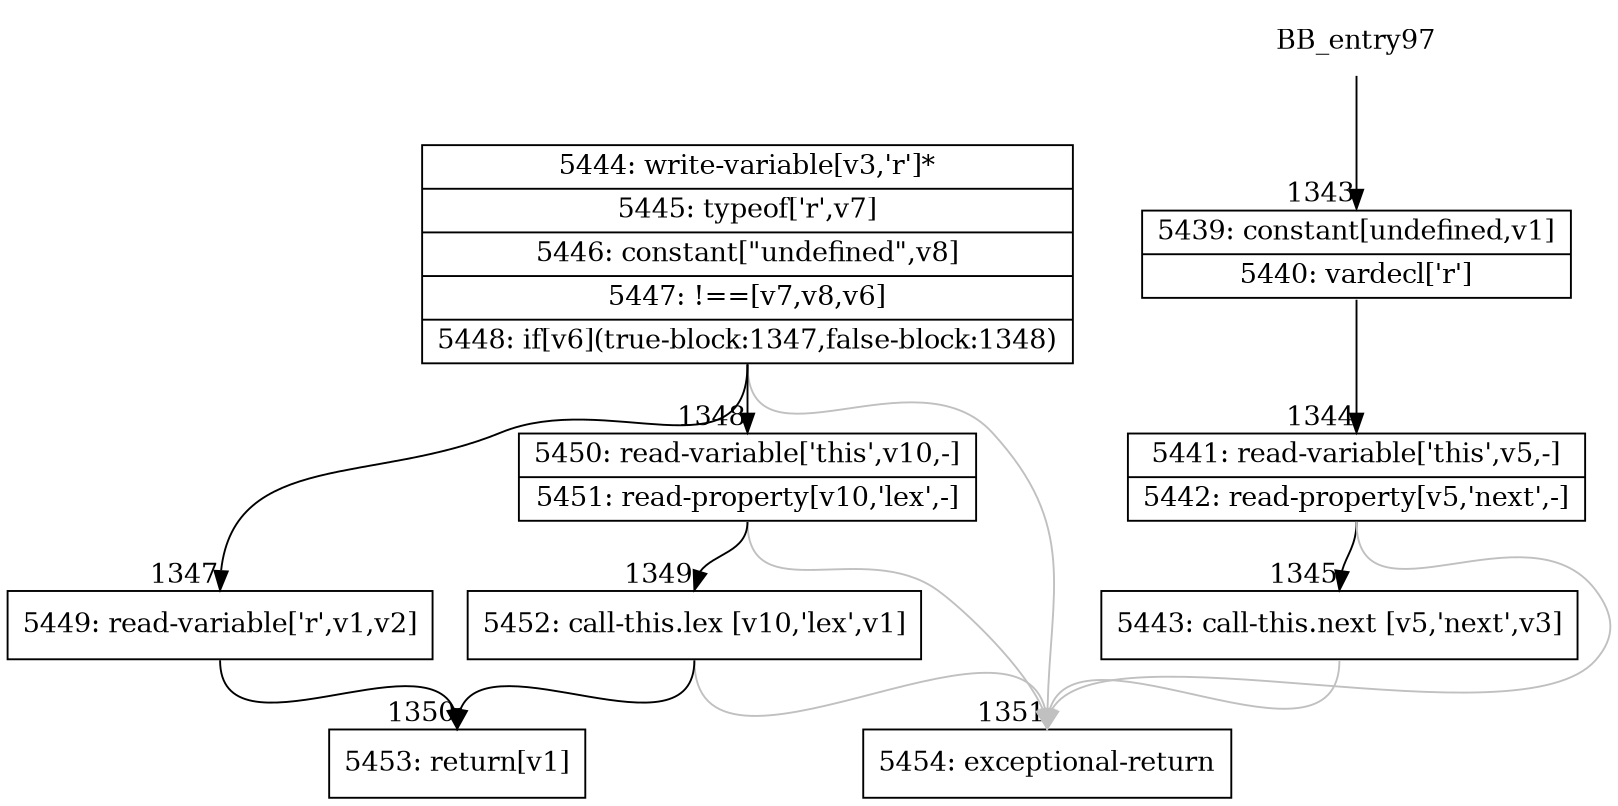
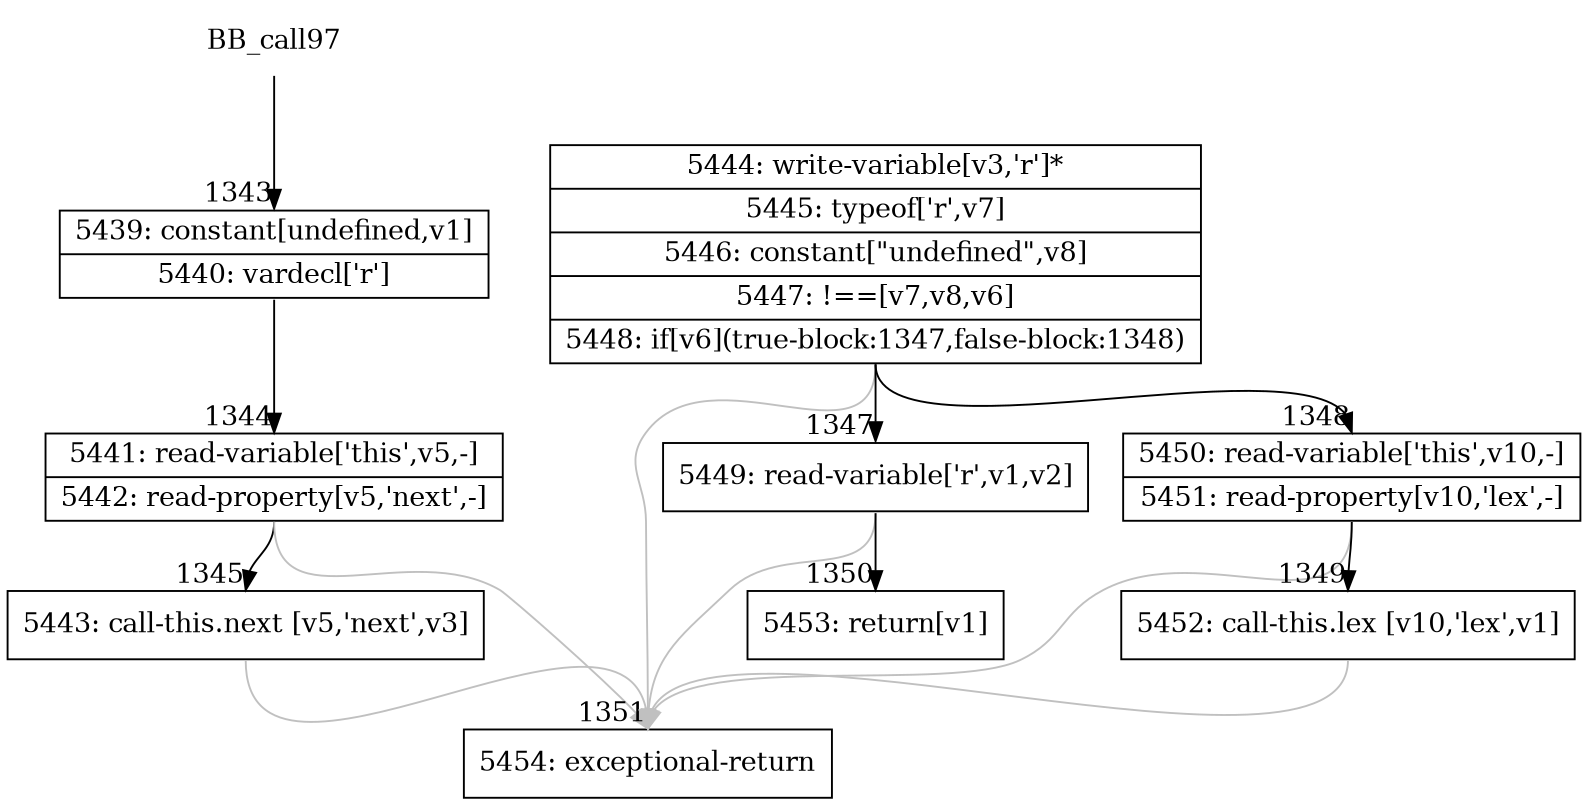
(1357, 42) -> (274, 42)
none -> (742, 581)
(585, 696) -> none
